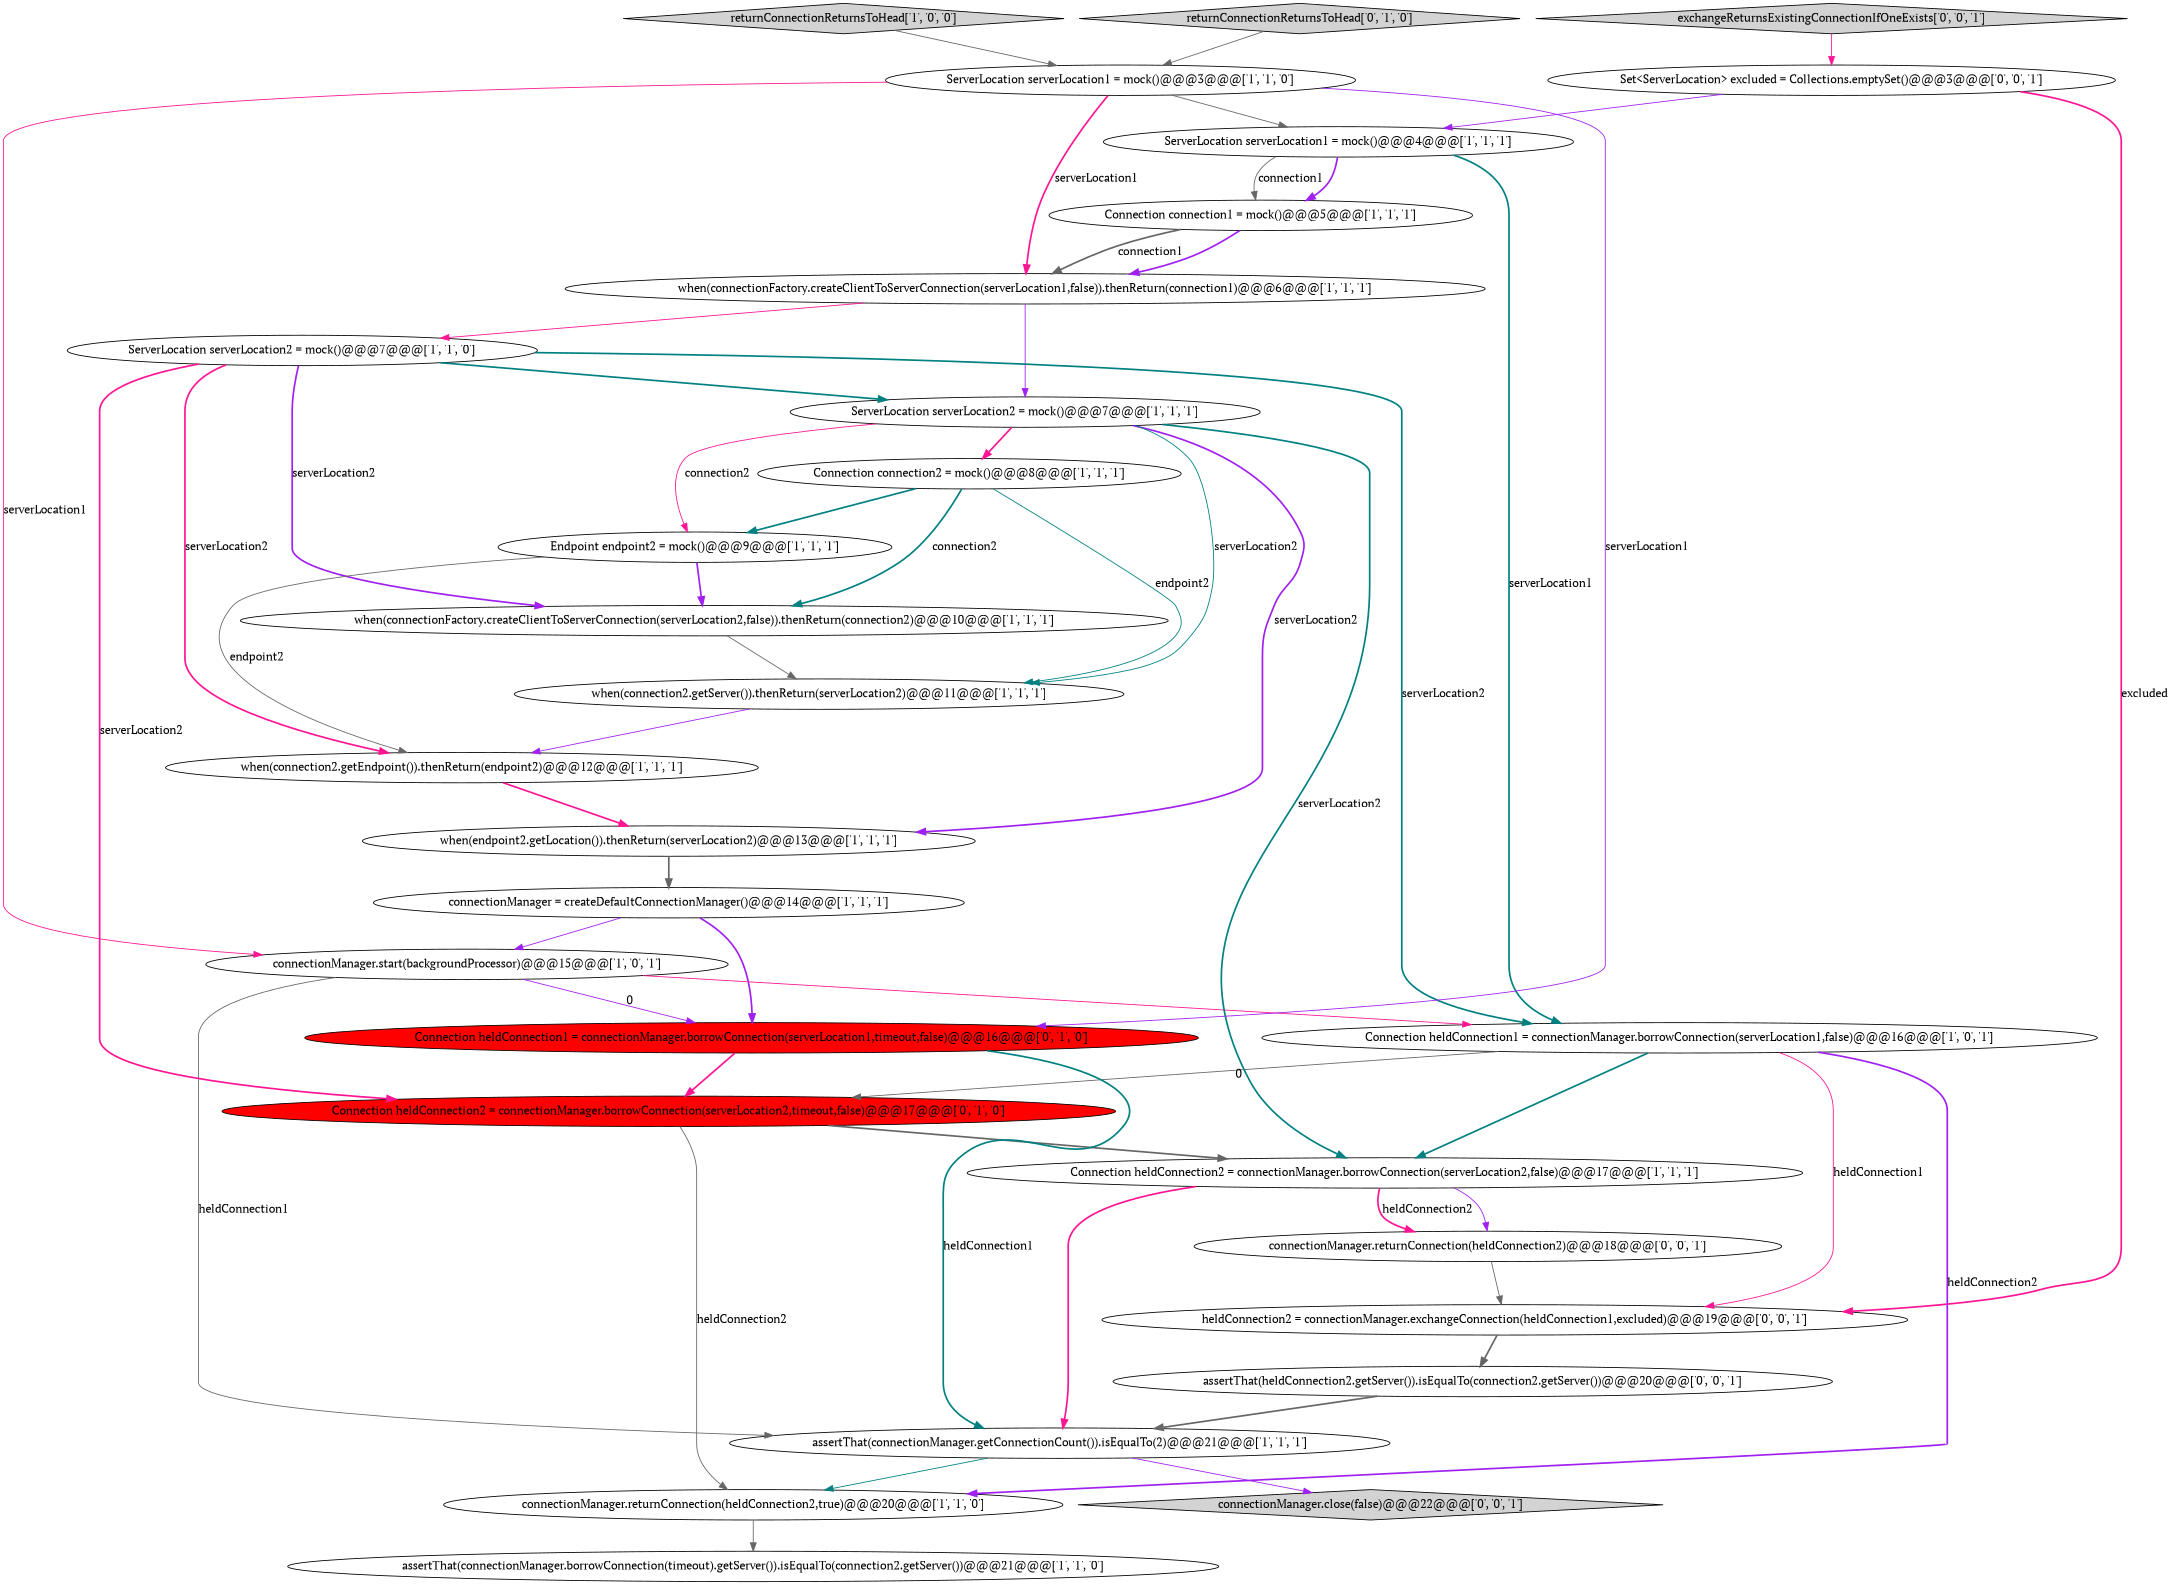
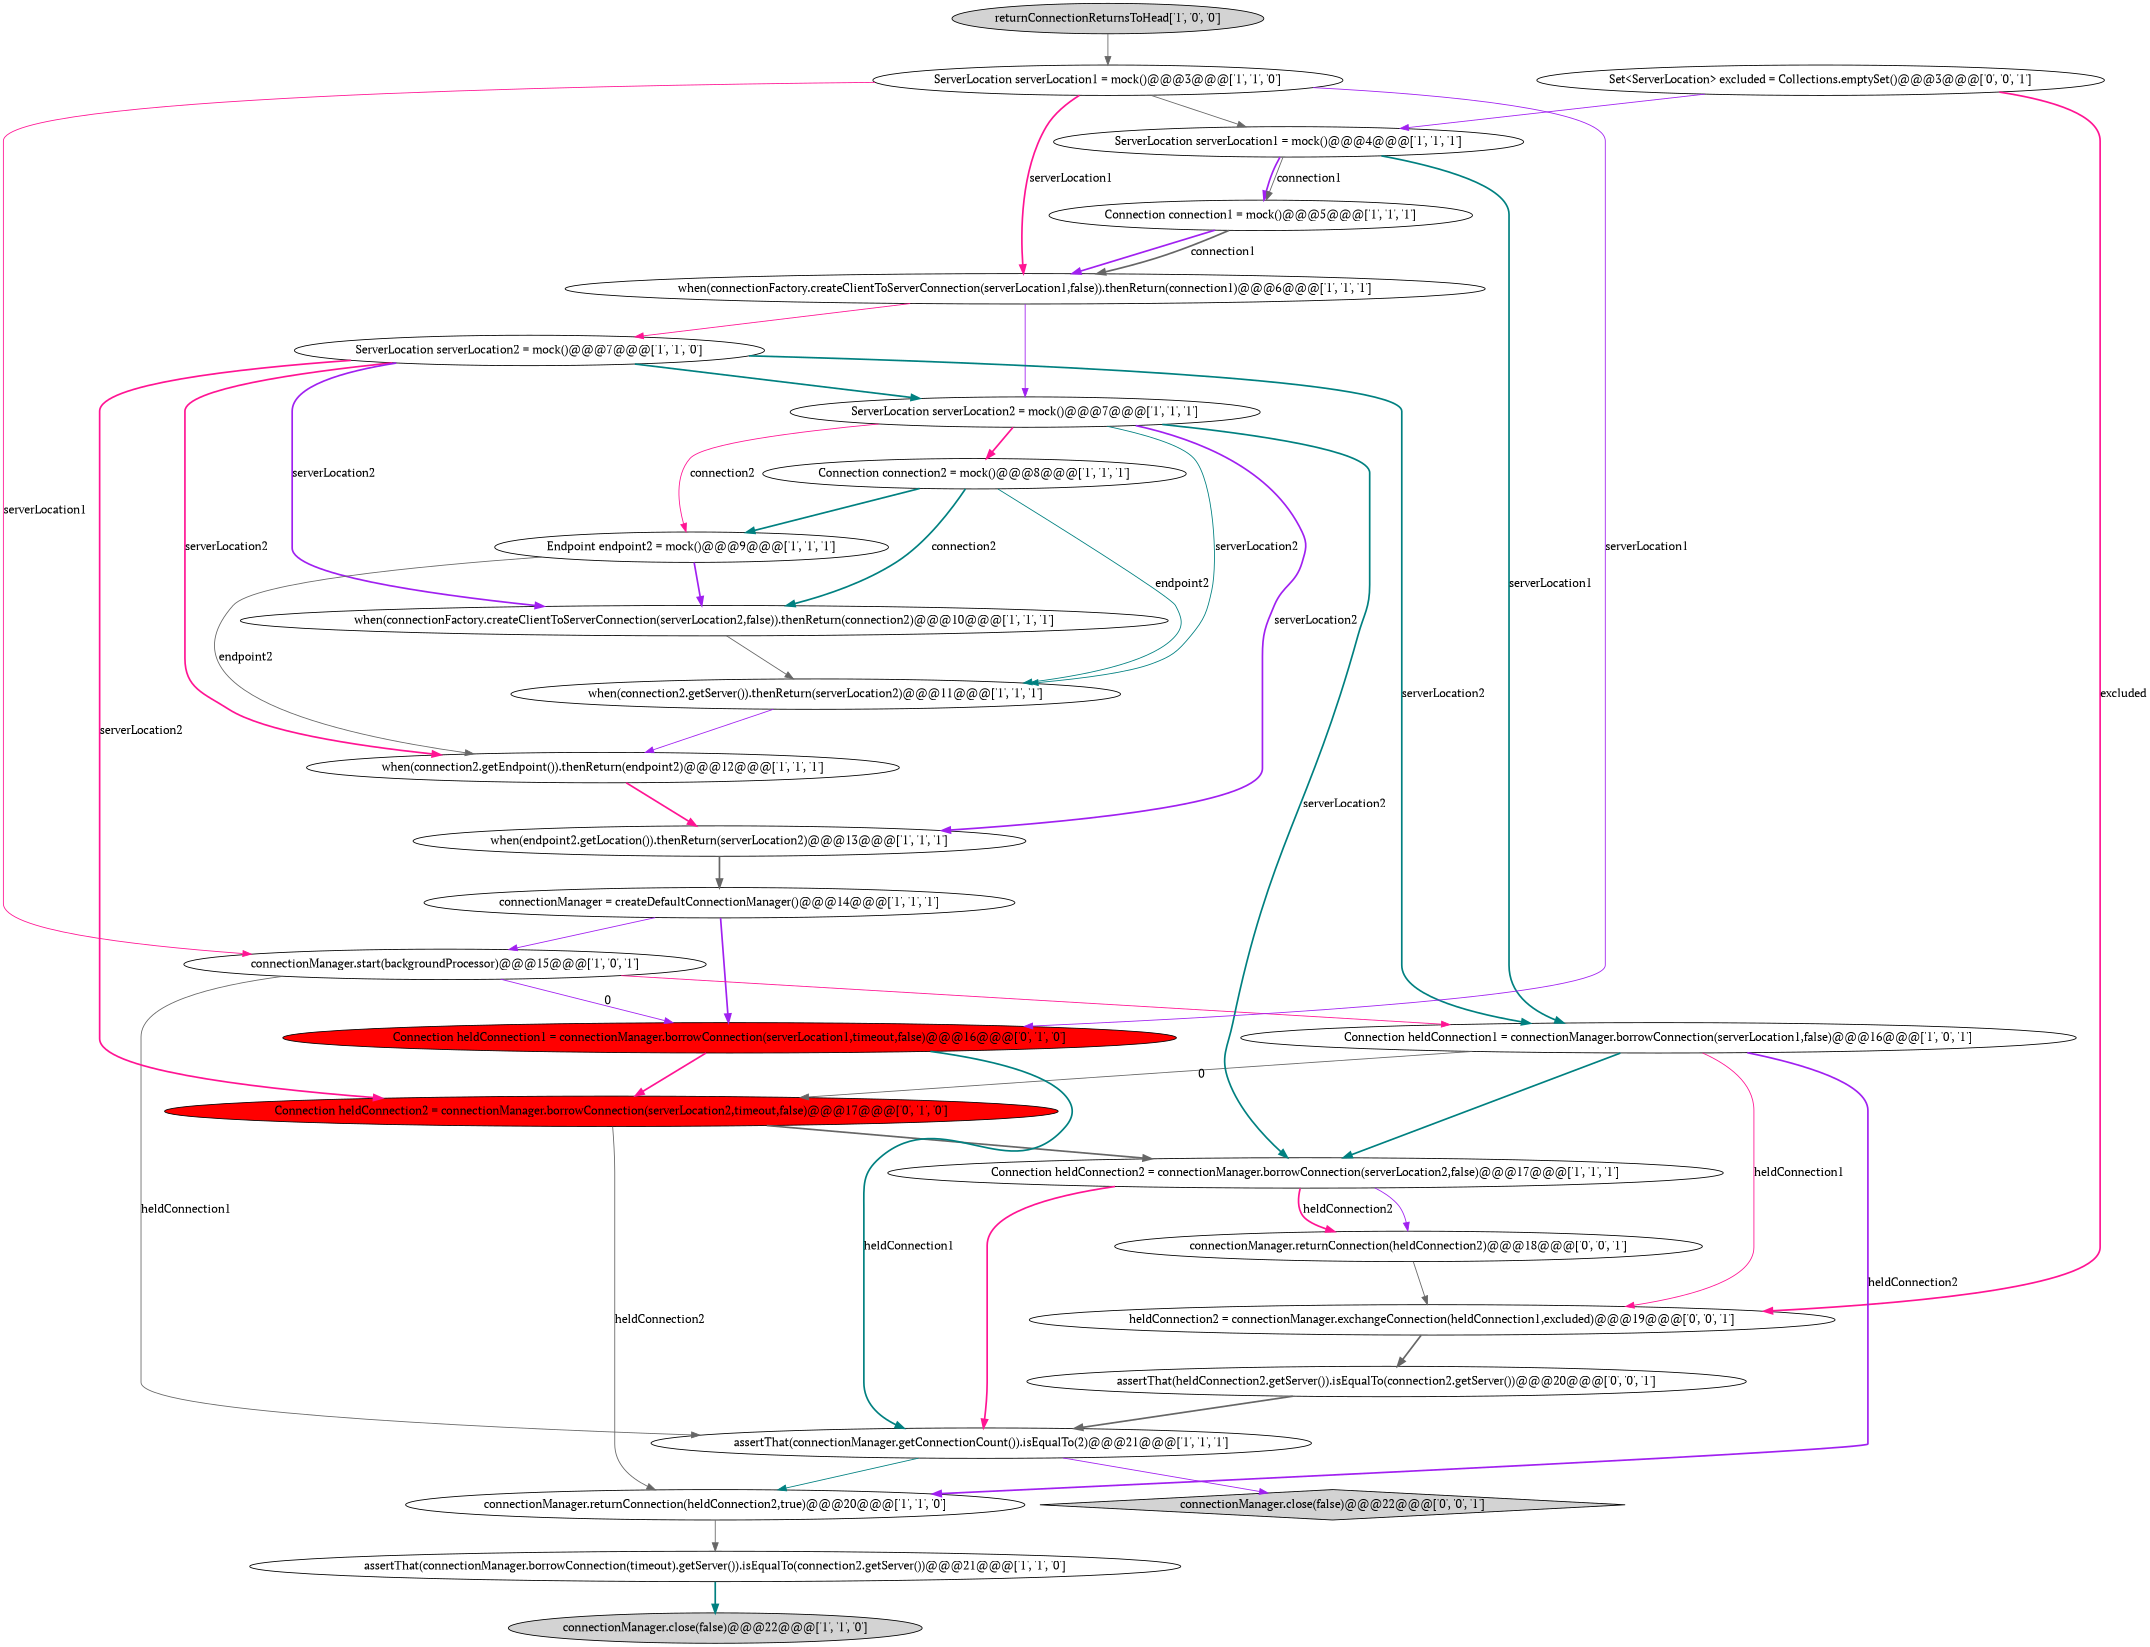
(844, 19) -> (1108, 19)
(1300, 19) -> none
(1832, 19) -> none
none -> (715, 1628)
